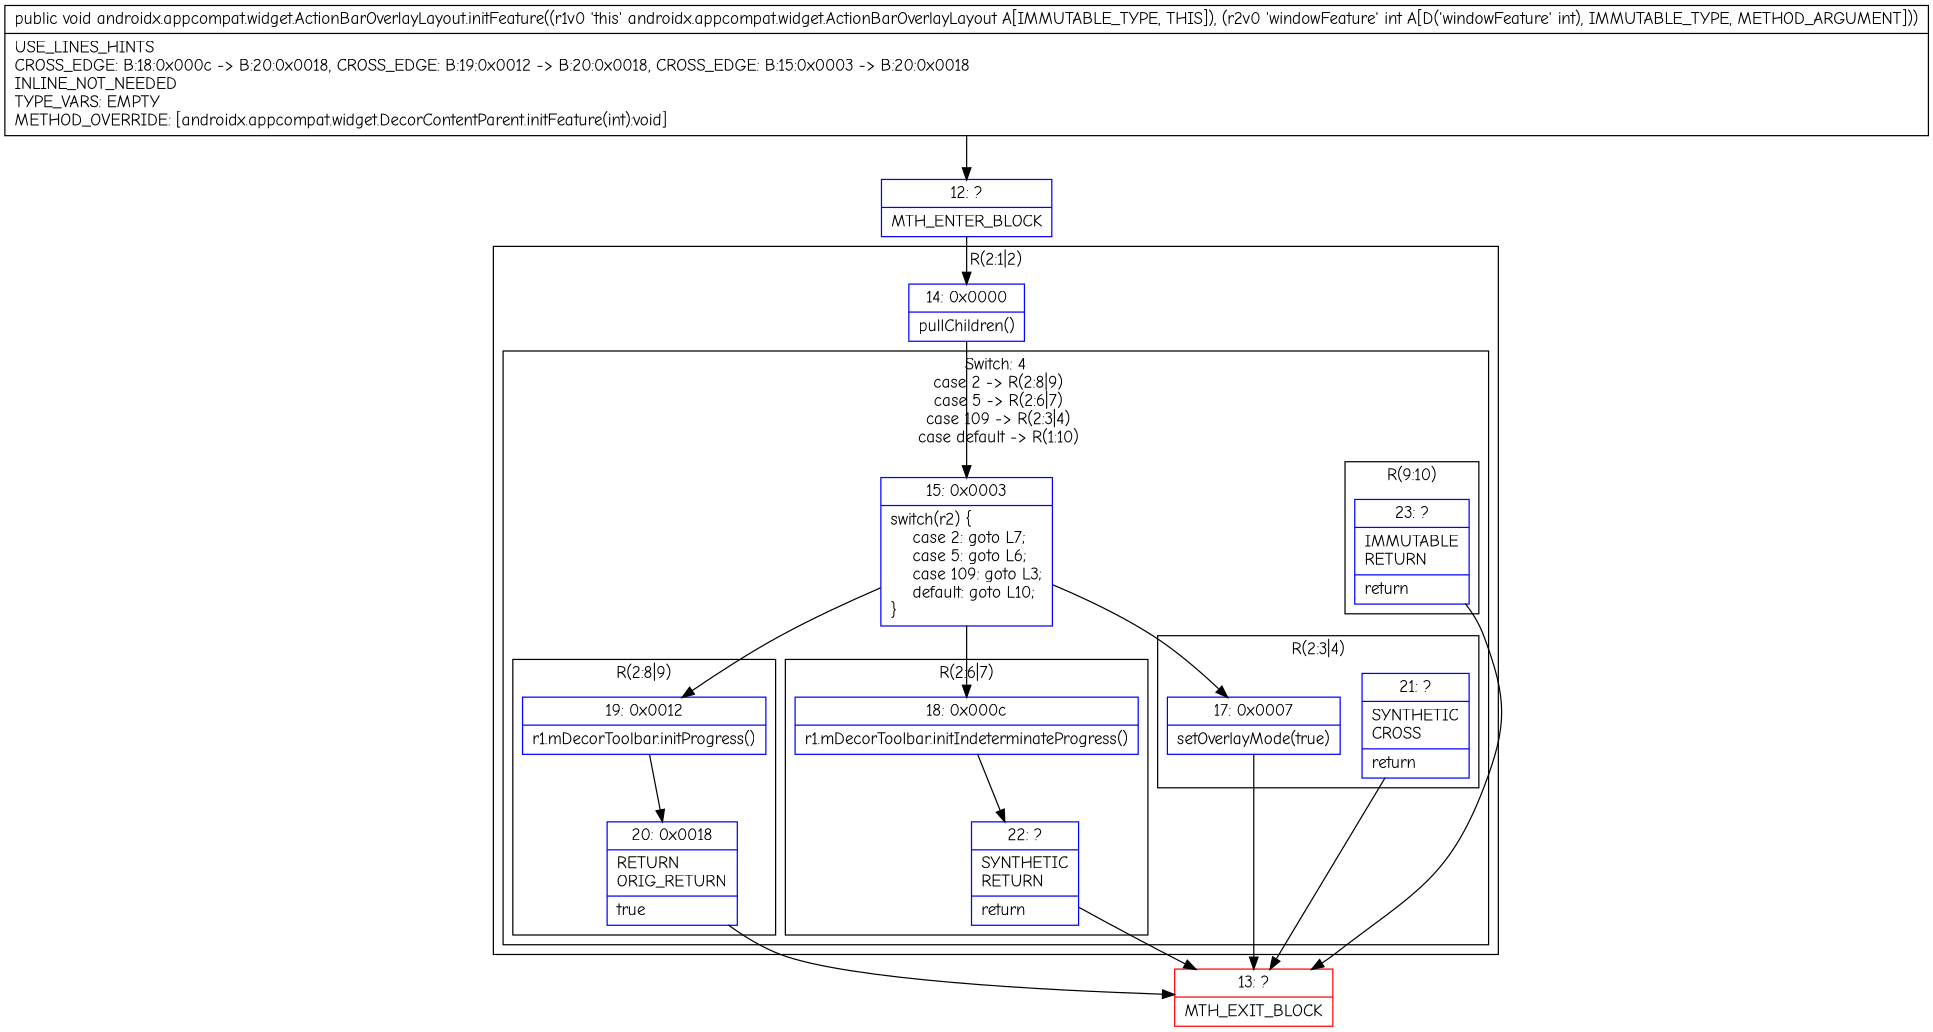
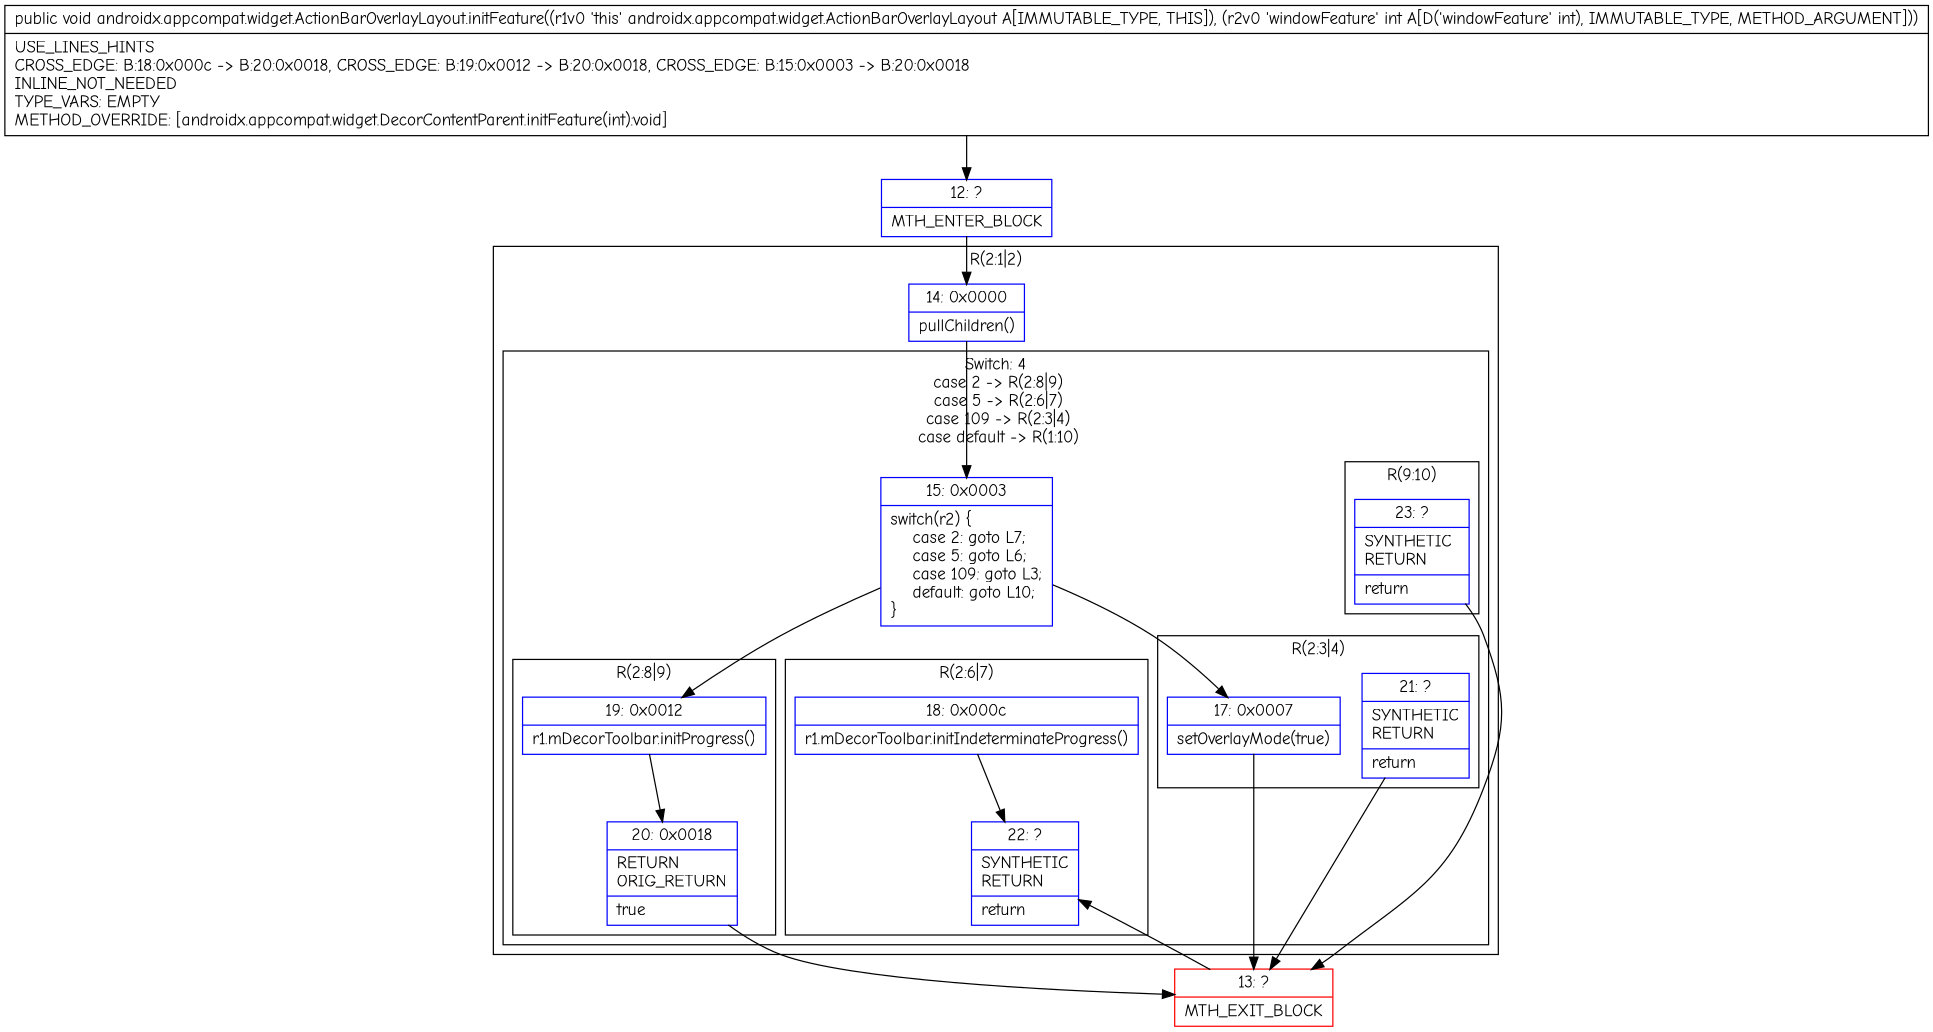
(1412, 541) -> (1408, 541)
(967, 651) -> none
(1397, 734) -> (1403, 734)
(1116, 927) -> (1132, 927)
